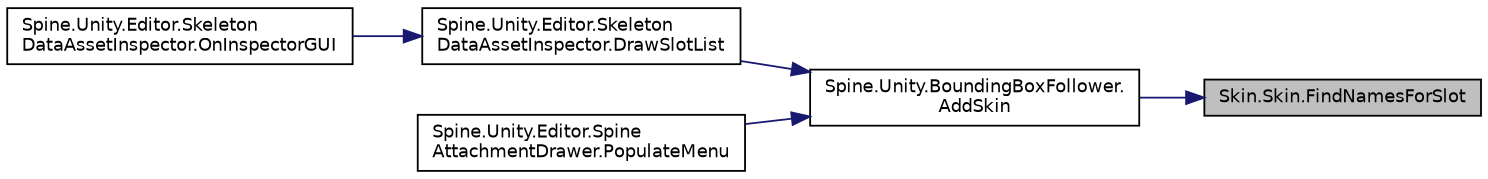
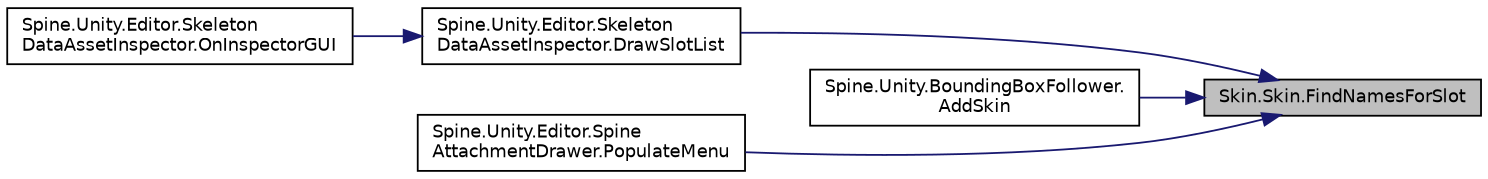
(766, 65) -> (1002, 40)
(769, 121) -> (1006, 152)
